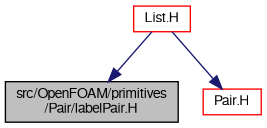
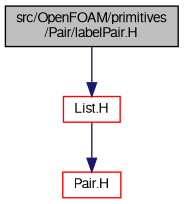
(135, 51) -> (92, 65)
